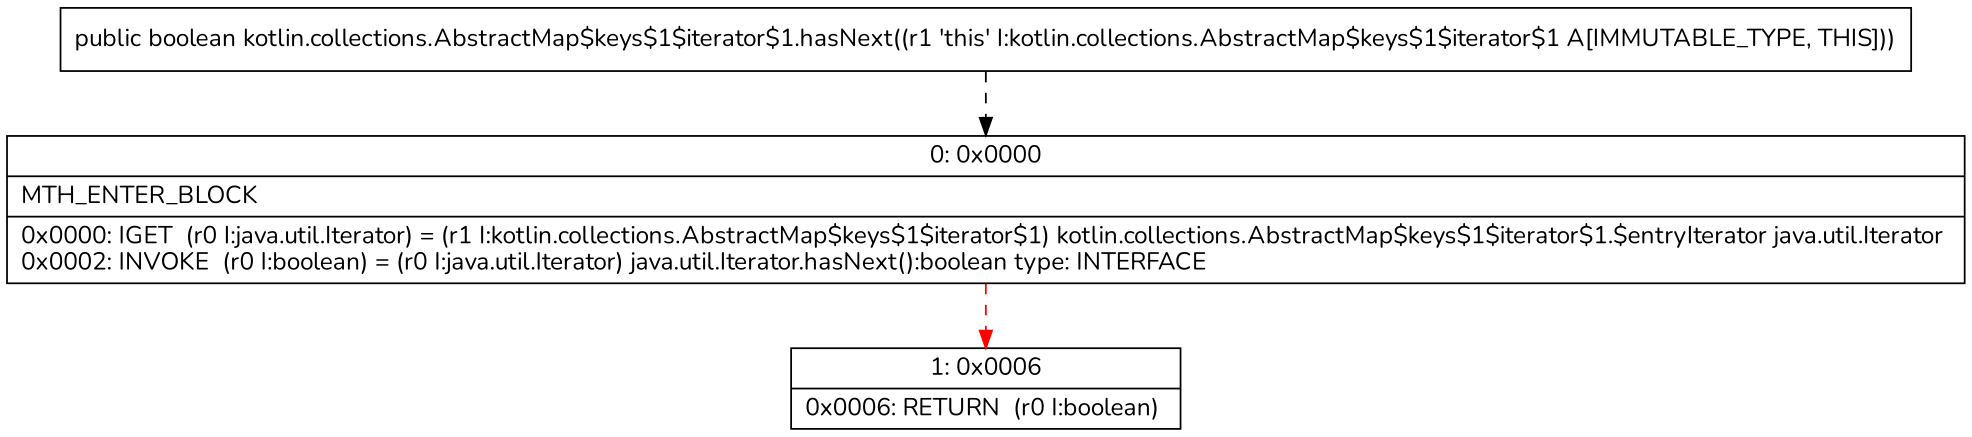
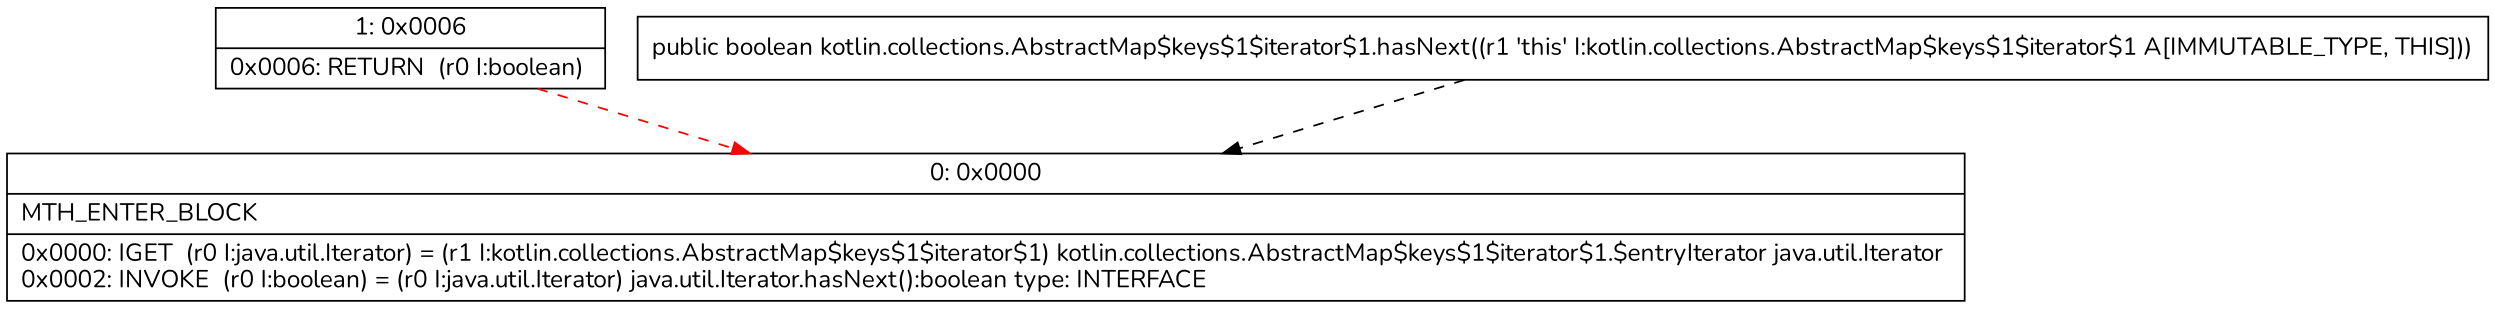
(986, 307) -> (635, 118)
